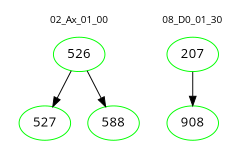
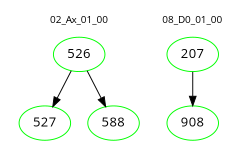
(193, 21) -> (193, 21)
